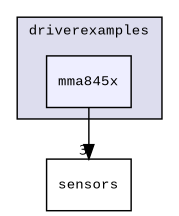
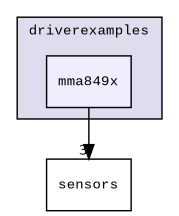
(89, 82) -> (89, 82)
